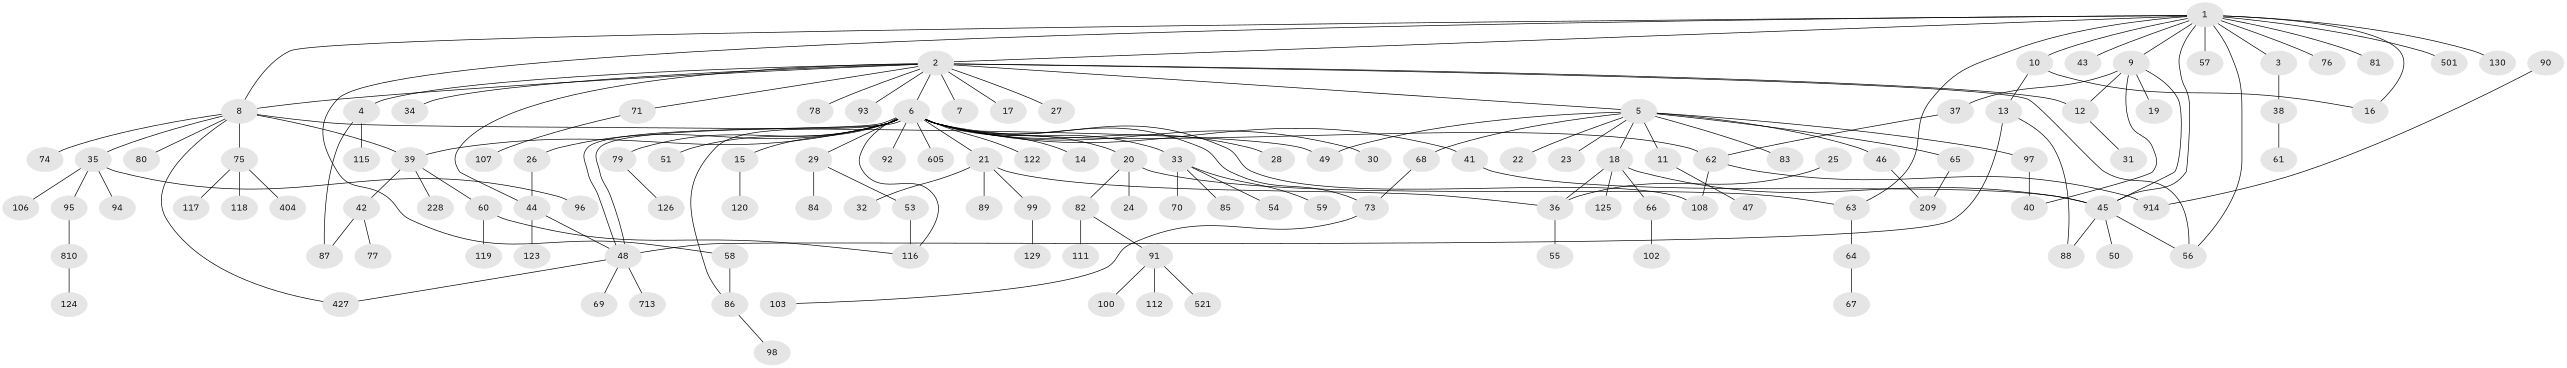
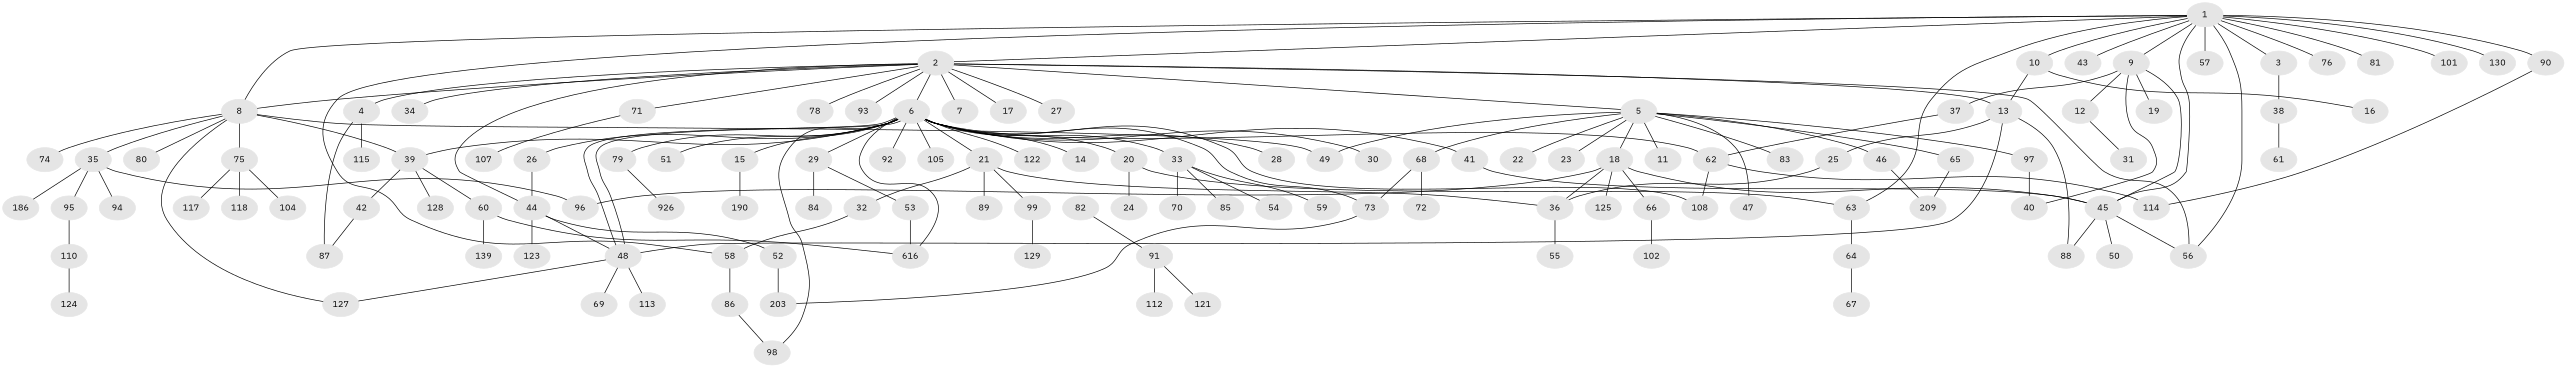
(2361, 32) -> (2379, 25)
(2449, 63) -> (2449, 63)
(1511, 73) -> (1473, 73)
none -> (1926, 135)
(713, 150) -> (780, 184)
(936, 160) -> (936, 160)
(1109, 180) -> none
(1698, 180) -> (1732, 144)
none -> (1100, 194)
(21, 208) -> (21, 208)
(288, 208) -> (288, 208)
(435, 208) -> (435, 208)
(666, 208) -> (666, 208)
(740, 208) -> (740, 208)
none -> (1421, 208)
(2151, 208) -> (2151, 208)
none -> (801, 231)
(69, 256) -> (69, 256)
(373, 256) -> none
(484, 256) -> (484, 256)
none -> (778, 256)
(910, 256) -> (910, 256)
(1081, 256) -> none
(341, 305) -> (341, 305)
(647, 305) -> (647, 305)
(778, 305) -> (778, 305)
(1106, 305) -> none
(1203, 305) -> (1203, 305)
